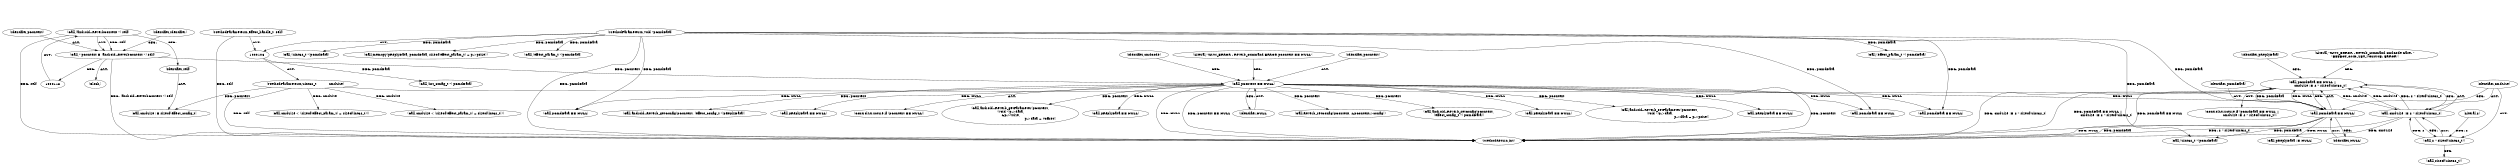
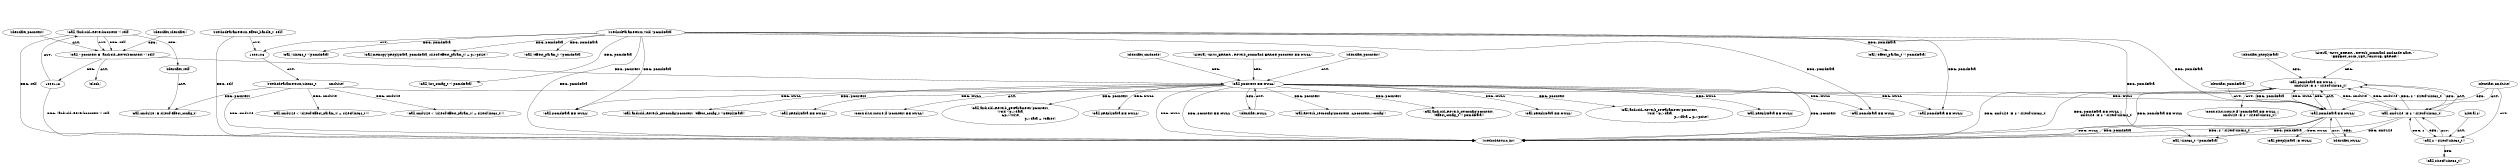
(341, 71) -> (567, 70)
(242, 114) -> (242, 114)
(2462, 131) -> (2462, 131)
(759, 138) -> (555, 139)
